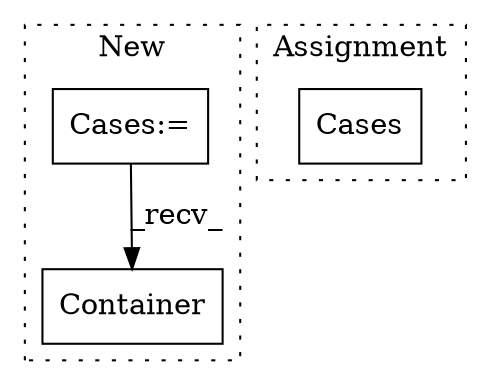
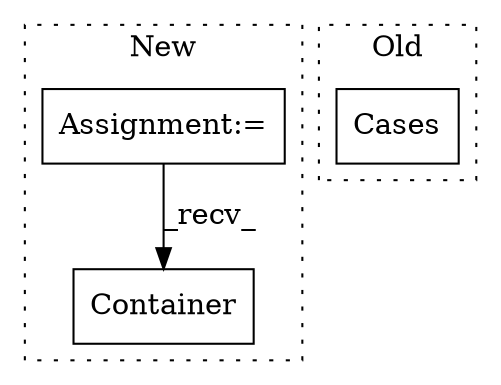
(361, 49) -> (398, 49)
(130, 126) -> (164, 126)
